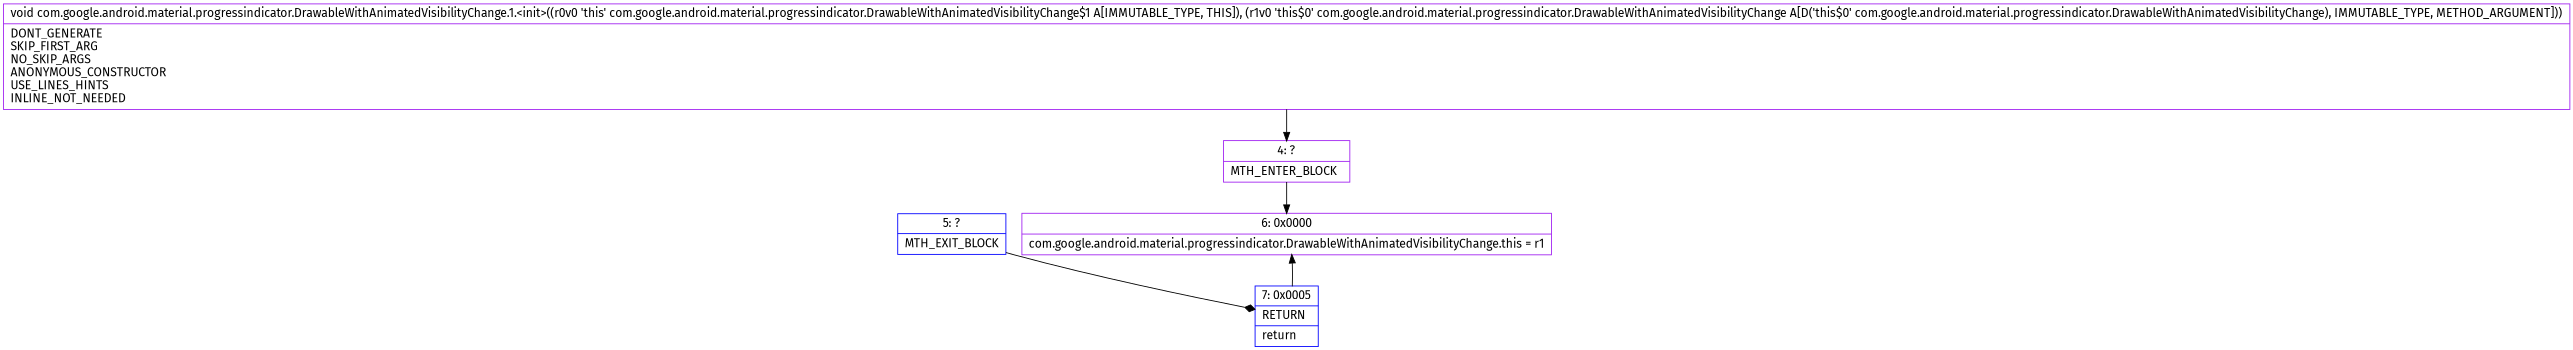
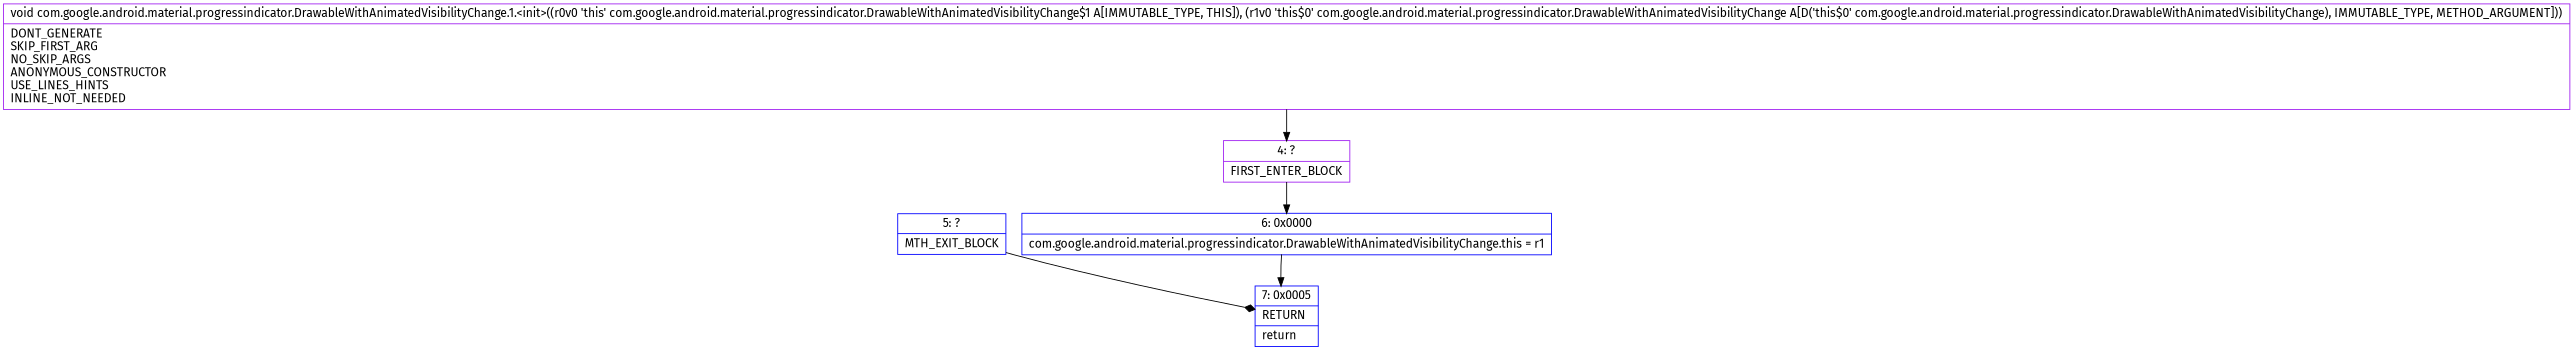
(1284, 171) -> (1287, 171)
(1287, 234) -> (1287, 234)
(1292, 275) -> (1281, 266)
